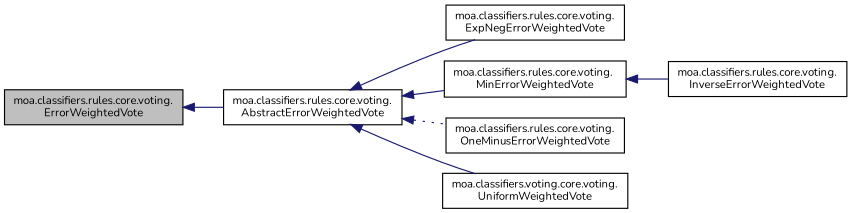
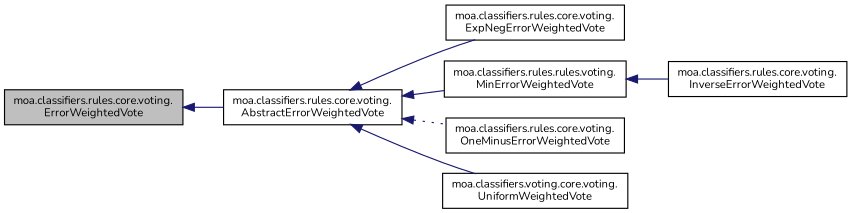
(535, 79) -> (535, 79)
